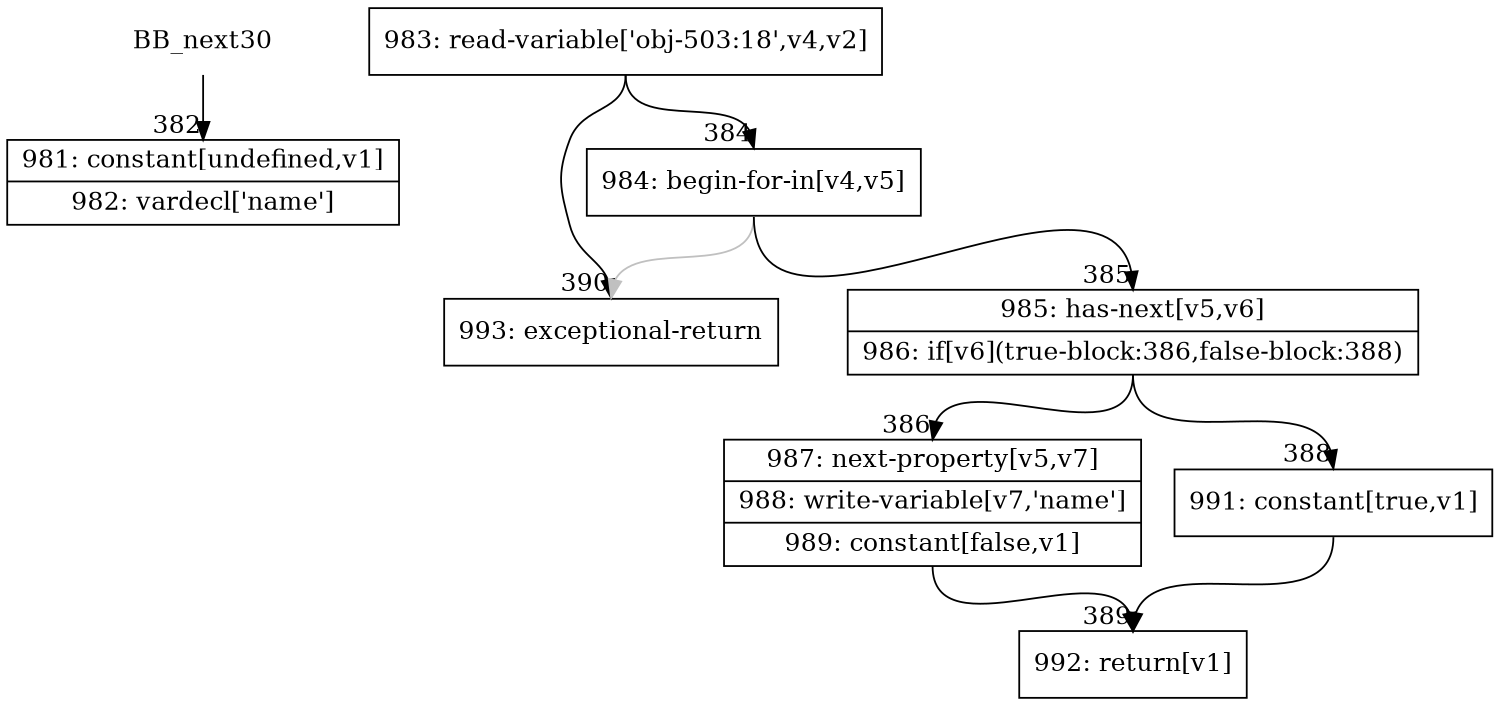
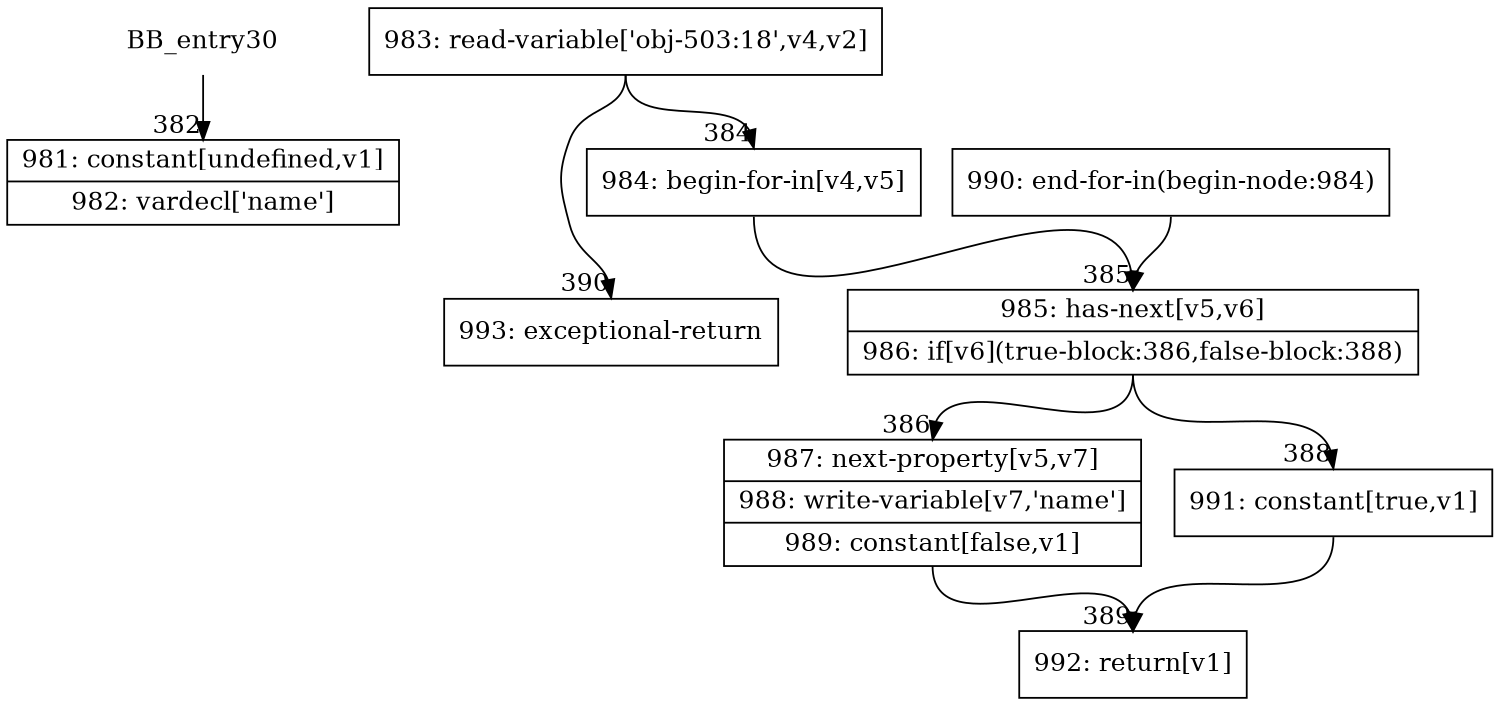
(203, 42) -> (203, 42)
none -> (1171, 182)
(692, 257) -> none
